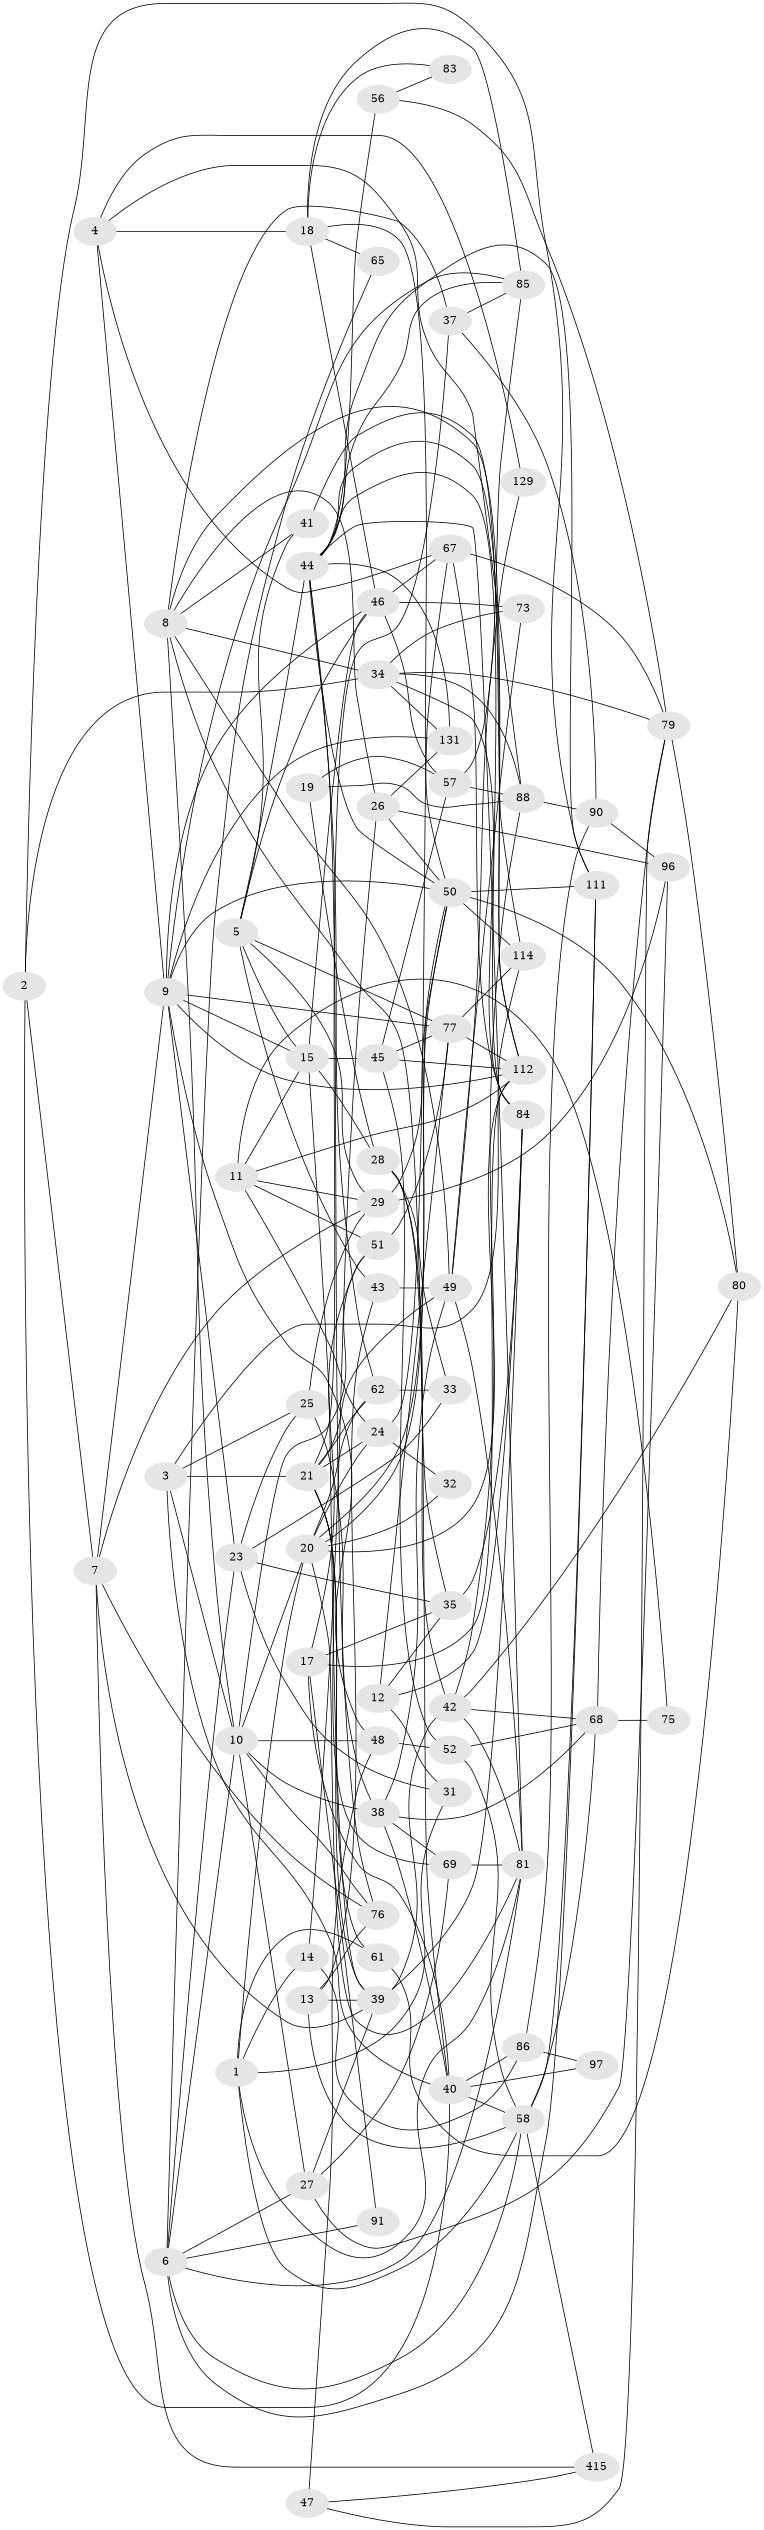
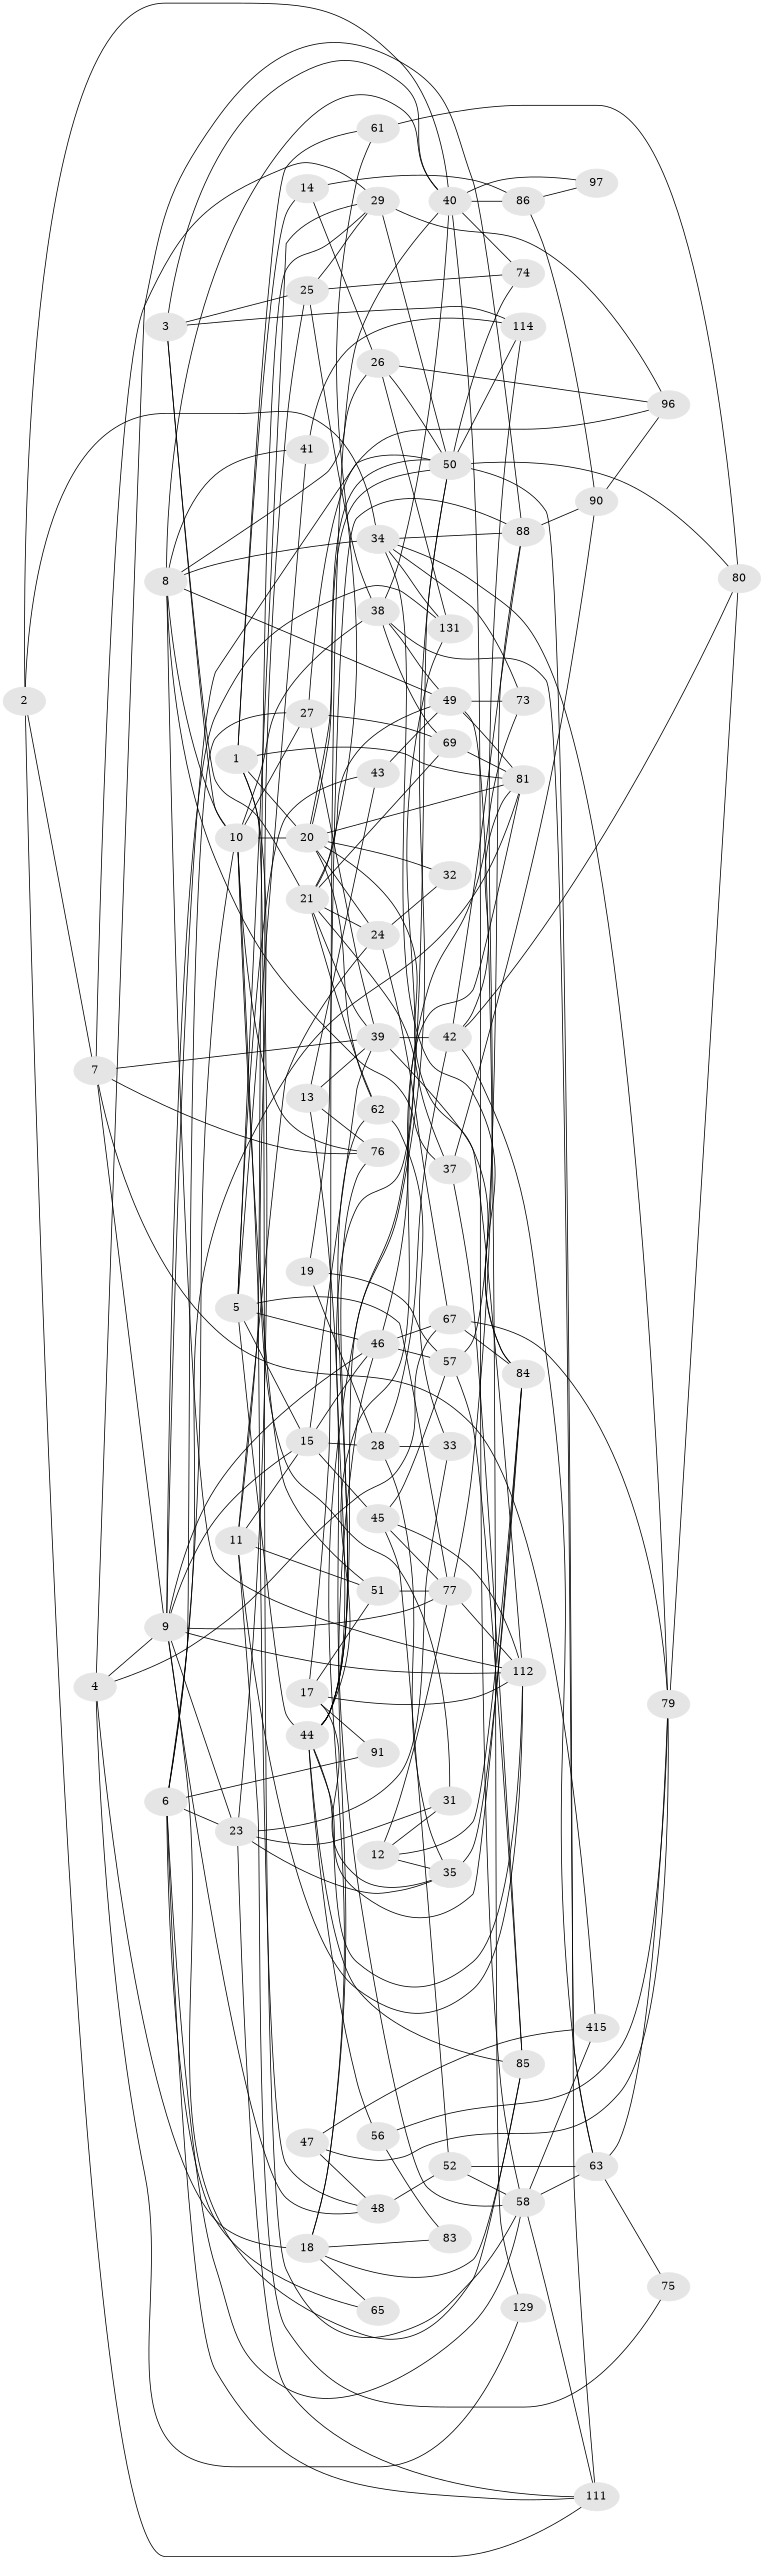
none -> (523, 274)
(566, 349) -> (261, 2255)
(597, 1720) -> (597, 2167)
